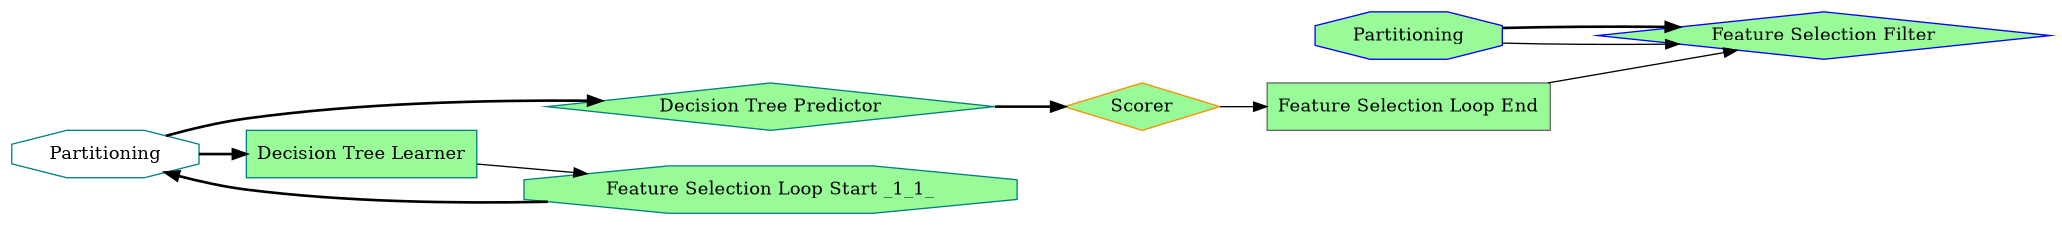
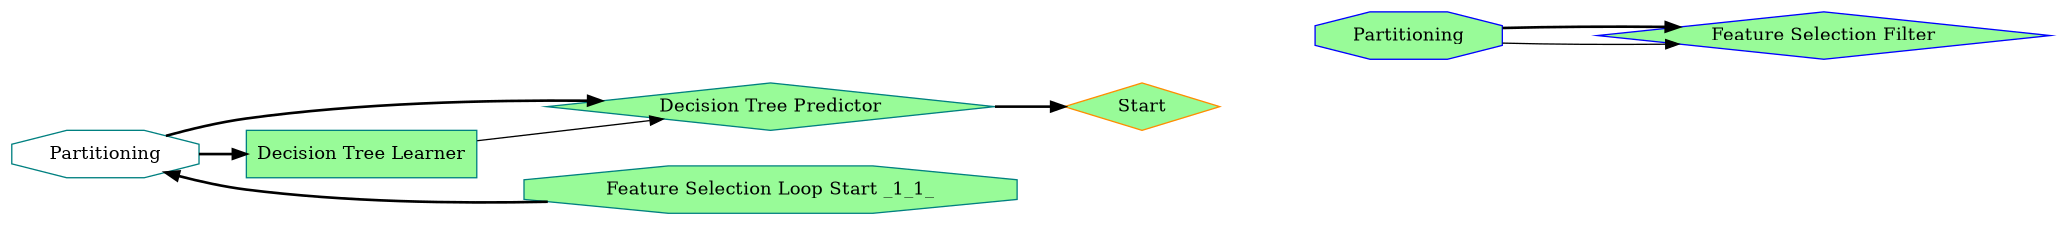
(1142, 107) -> (1142, 107)
(1409, 107) -> none
(526, 168) -> (564, 131)
